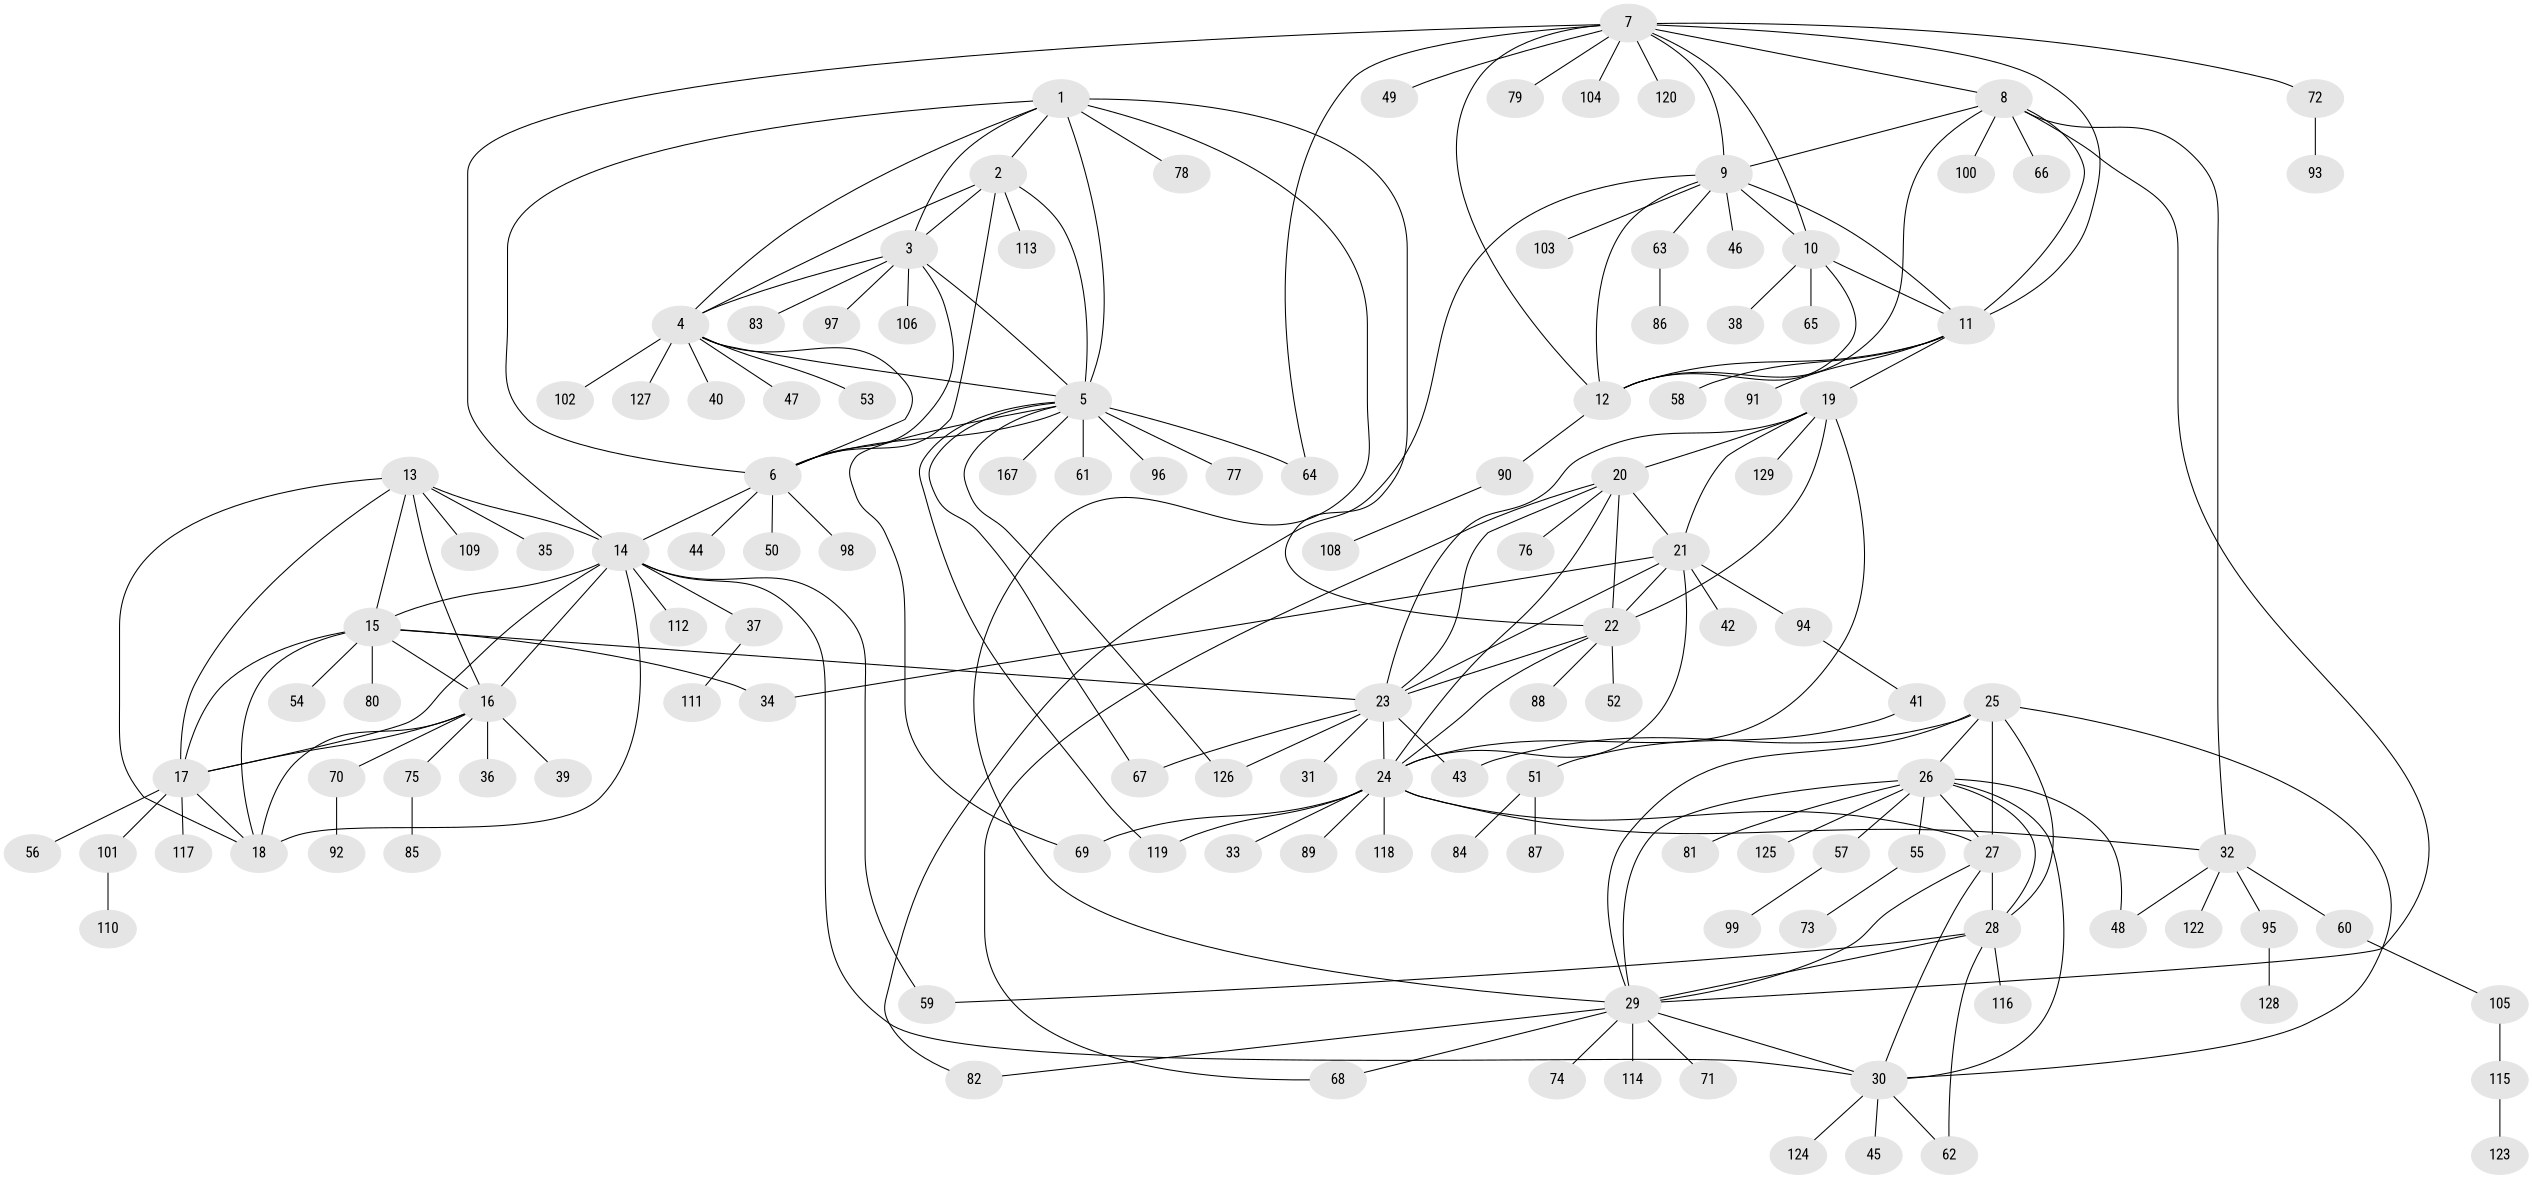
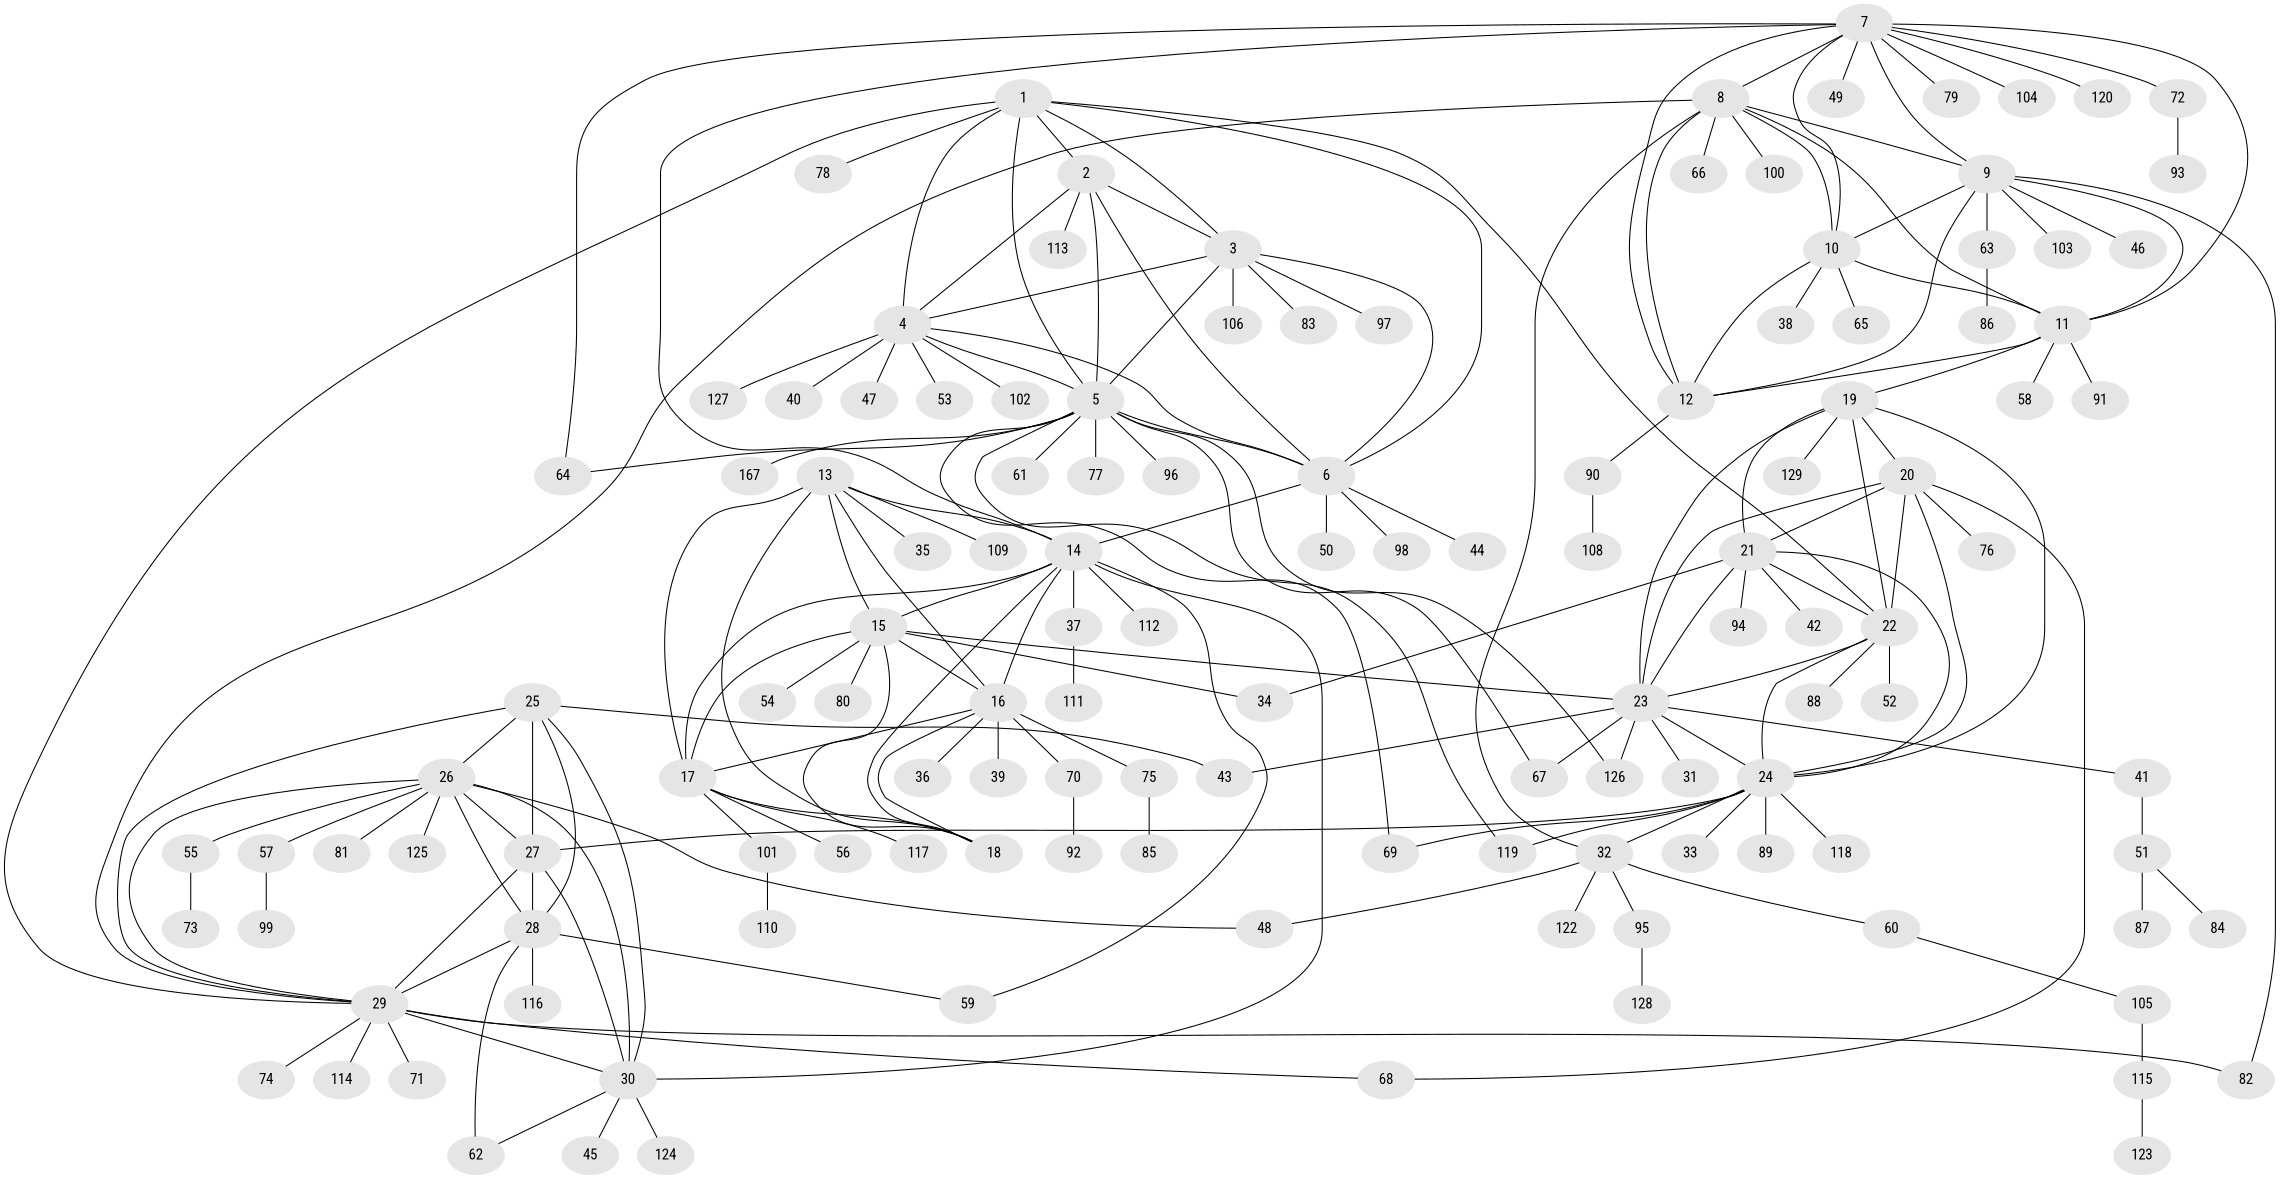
none -> (1811, 154)
(1860, 665) -> (1892, 740)
